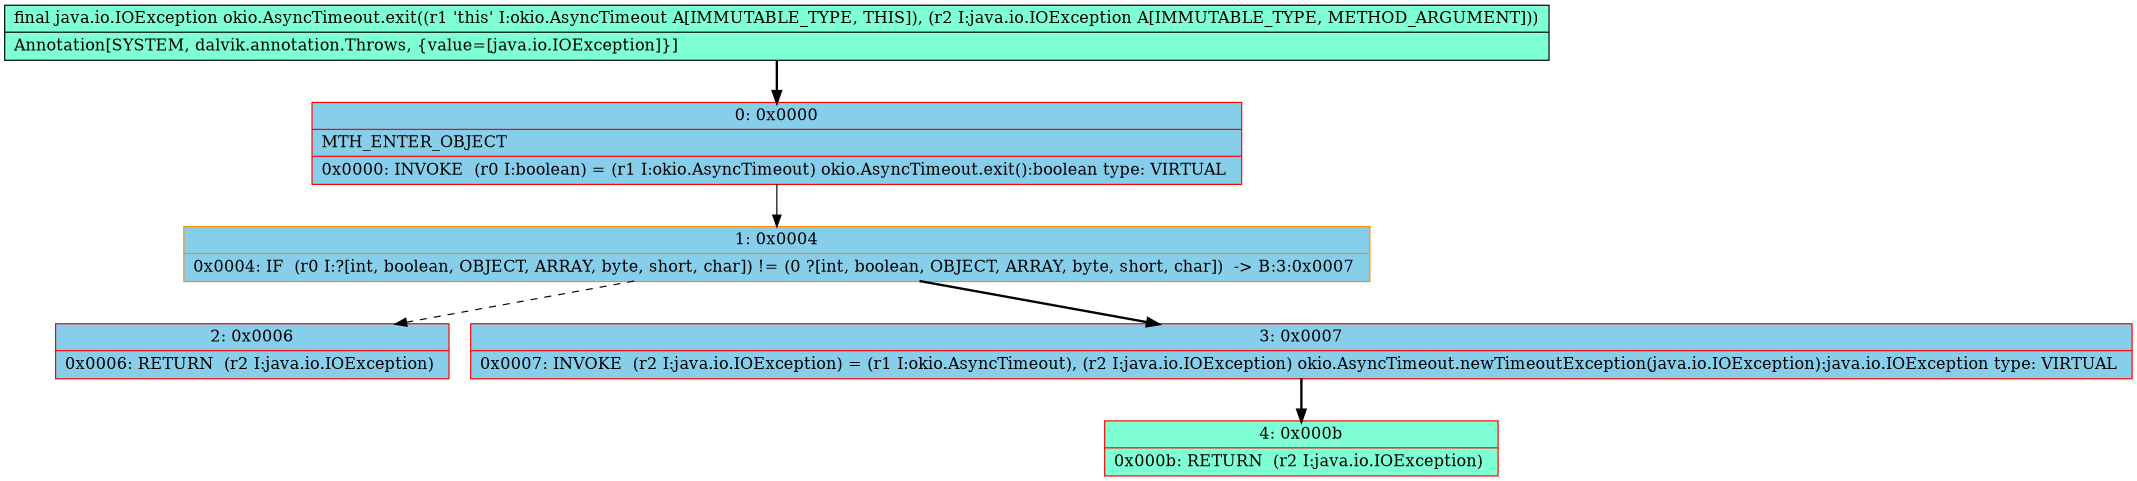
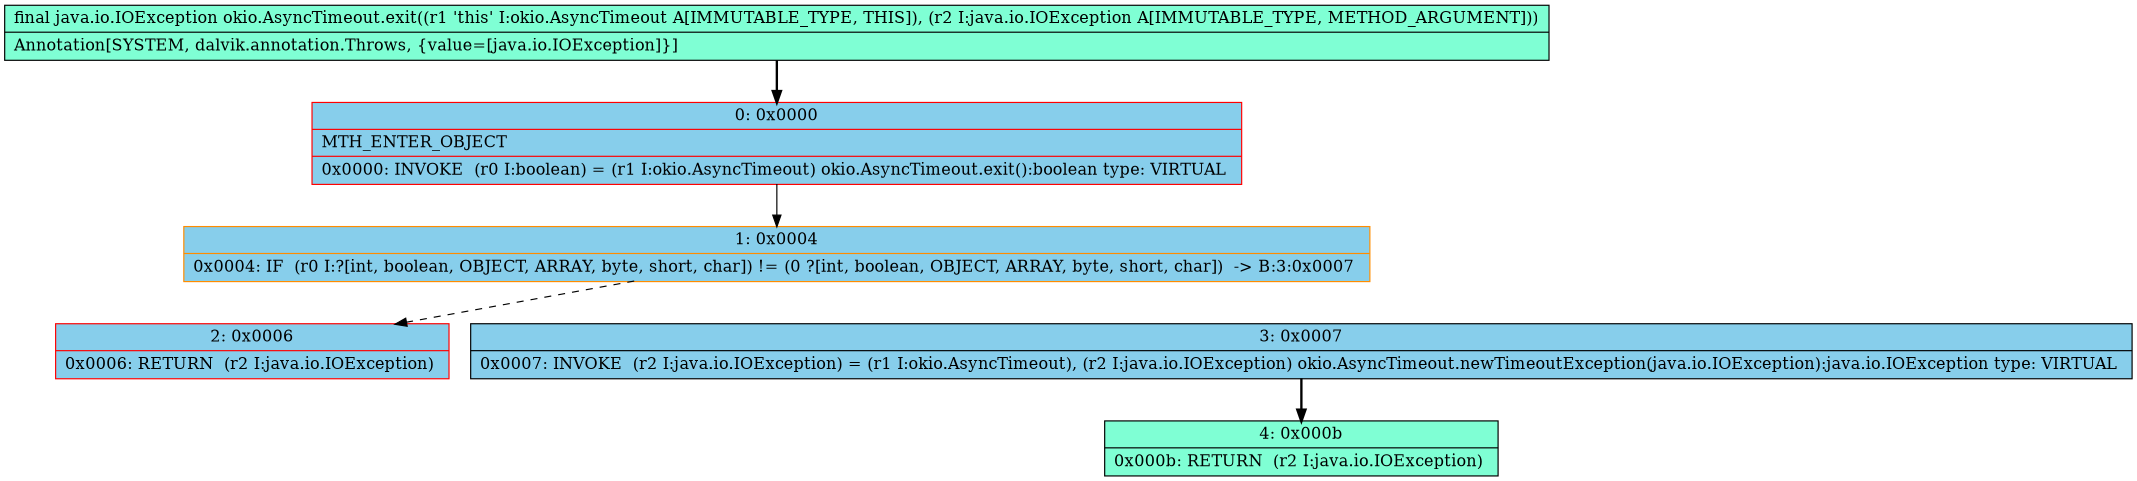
(1033, 302) -> none
(1301, 351) -> (1301, 351)
(1301, 448) -> (1301, 448)
